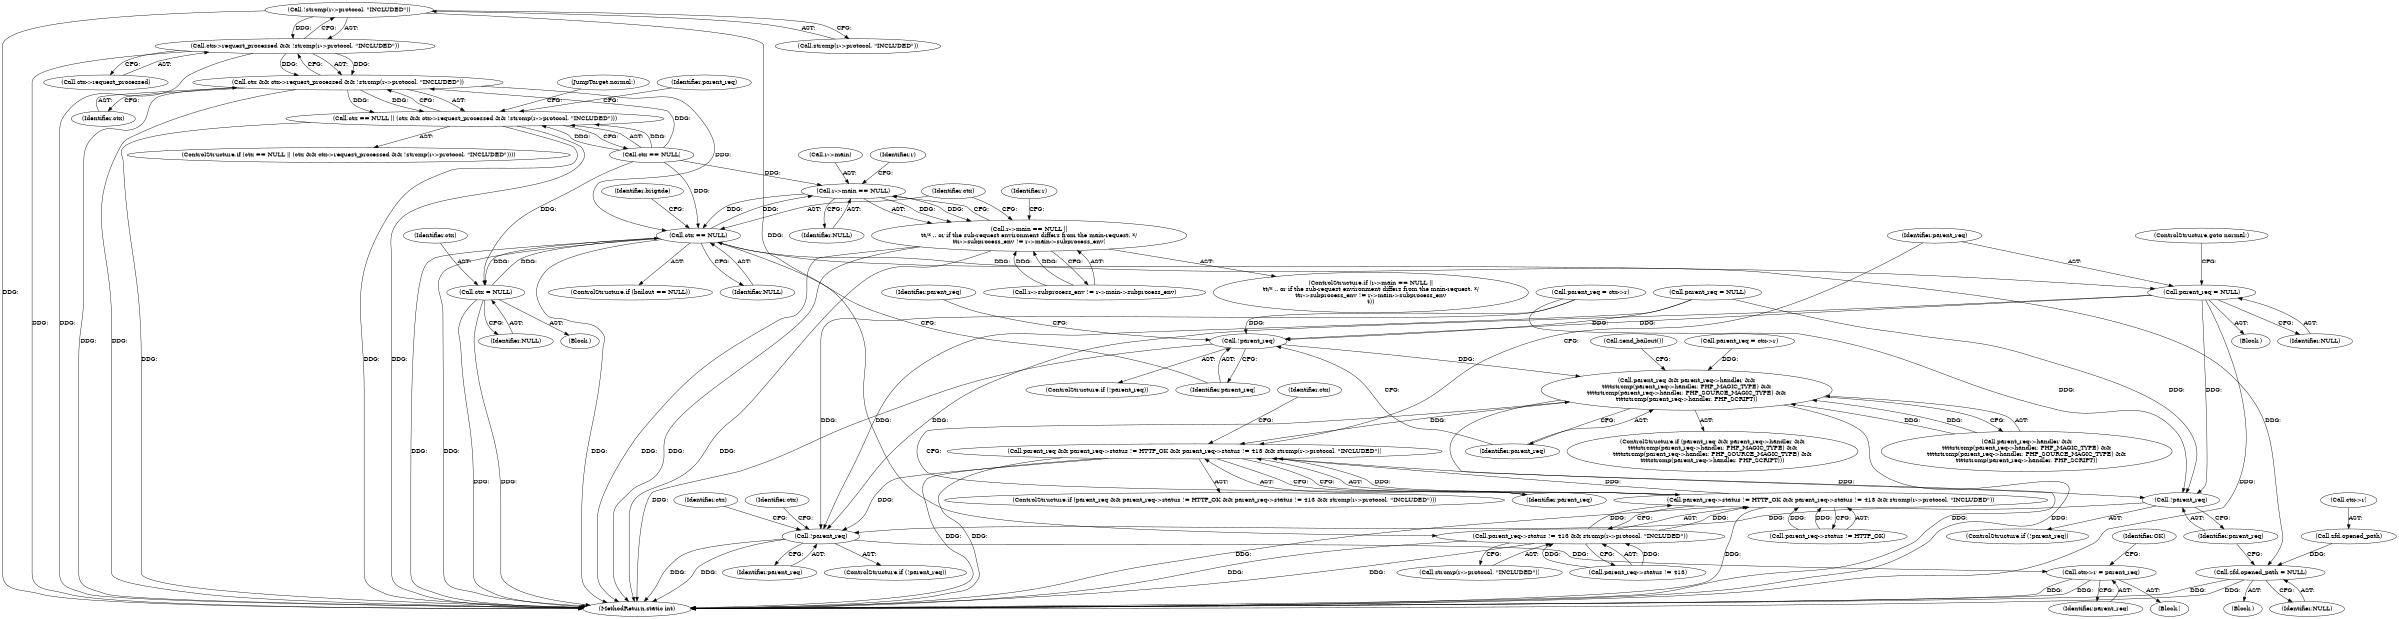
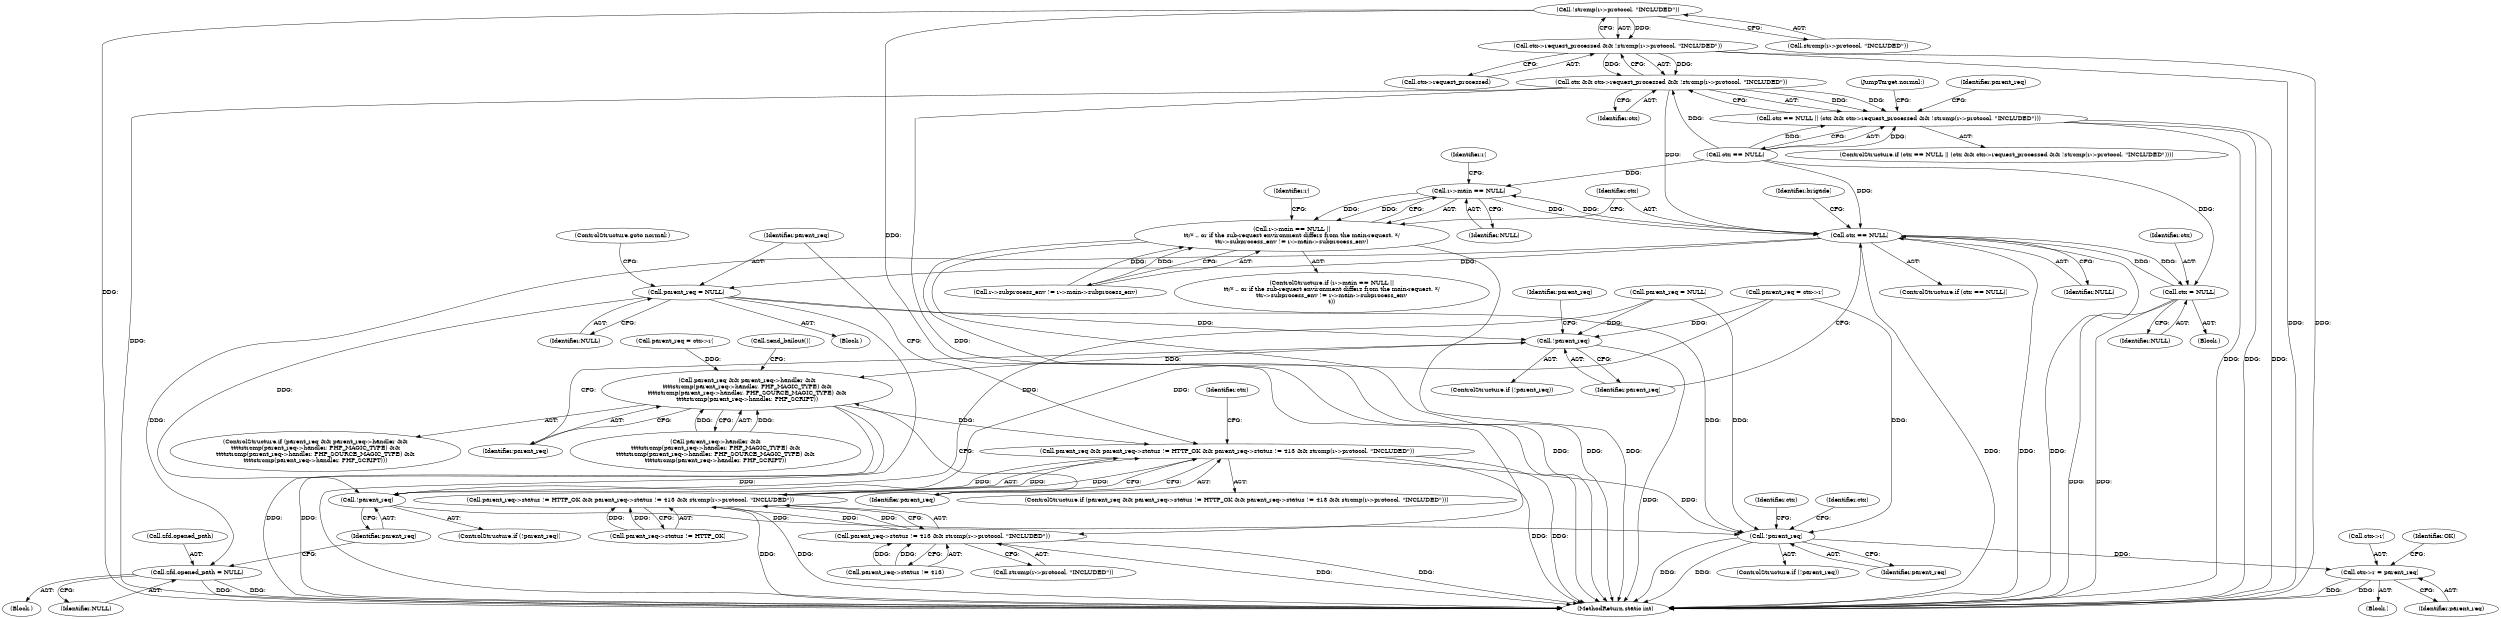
(830, 155) -> none
(630, 293) -> (1954, 293)
(2349, 516) -> (2373, 553)
(2319, 555) -> (198, 555)
